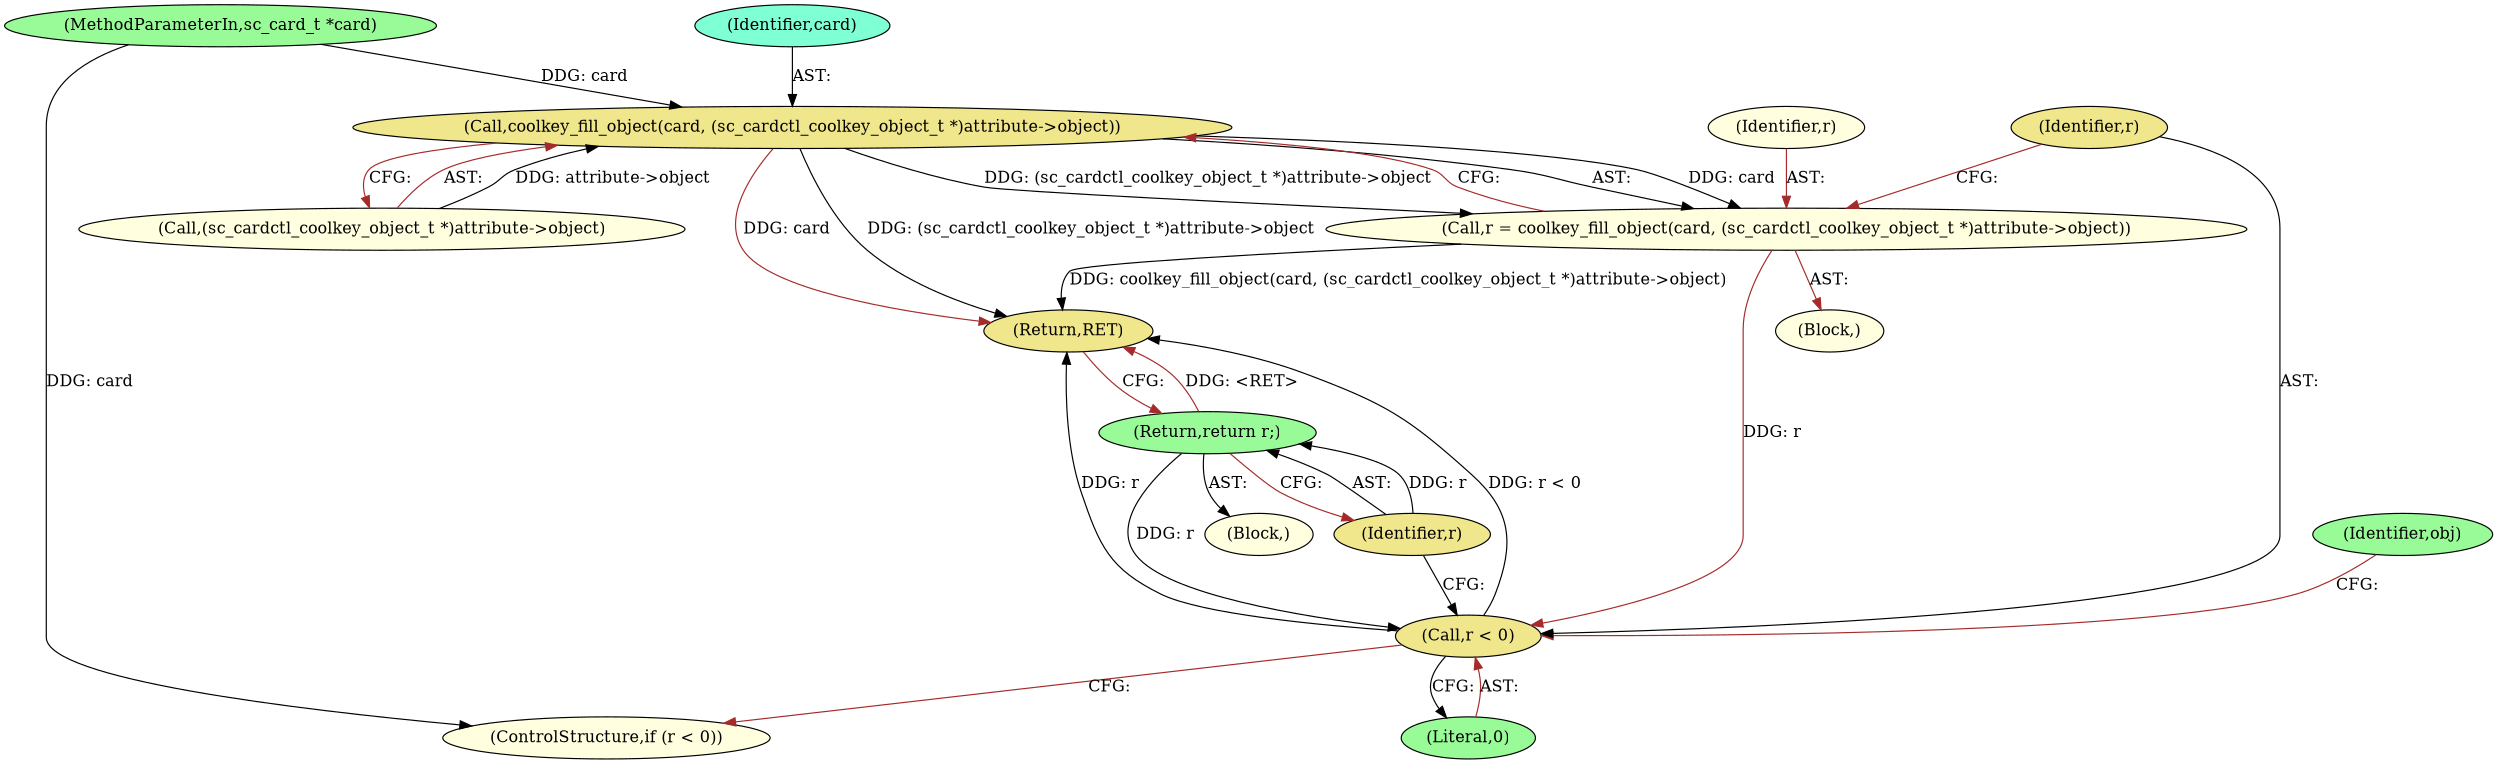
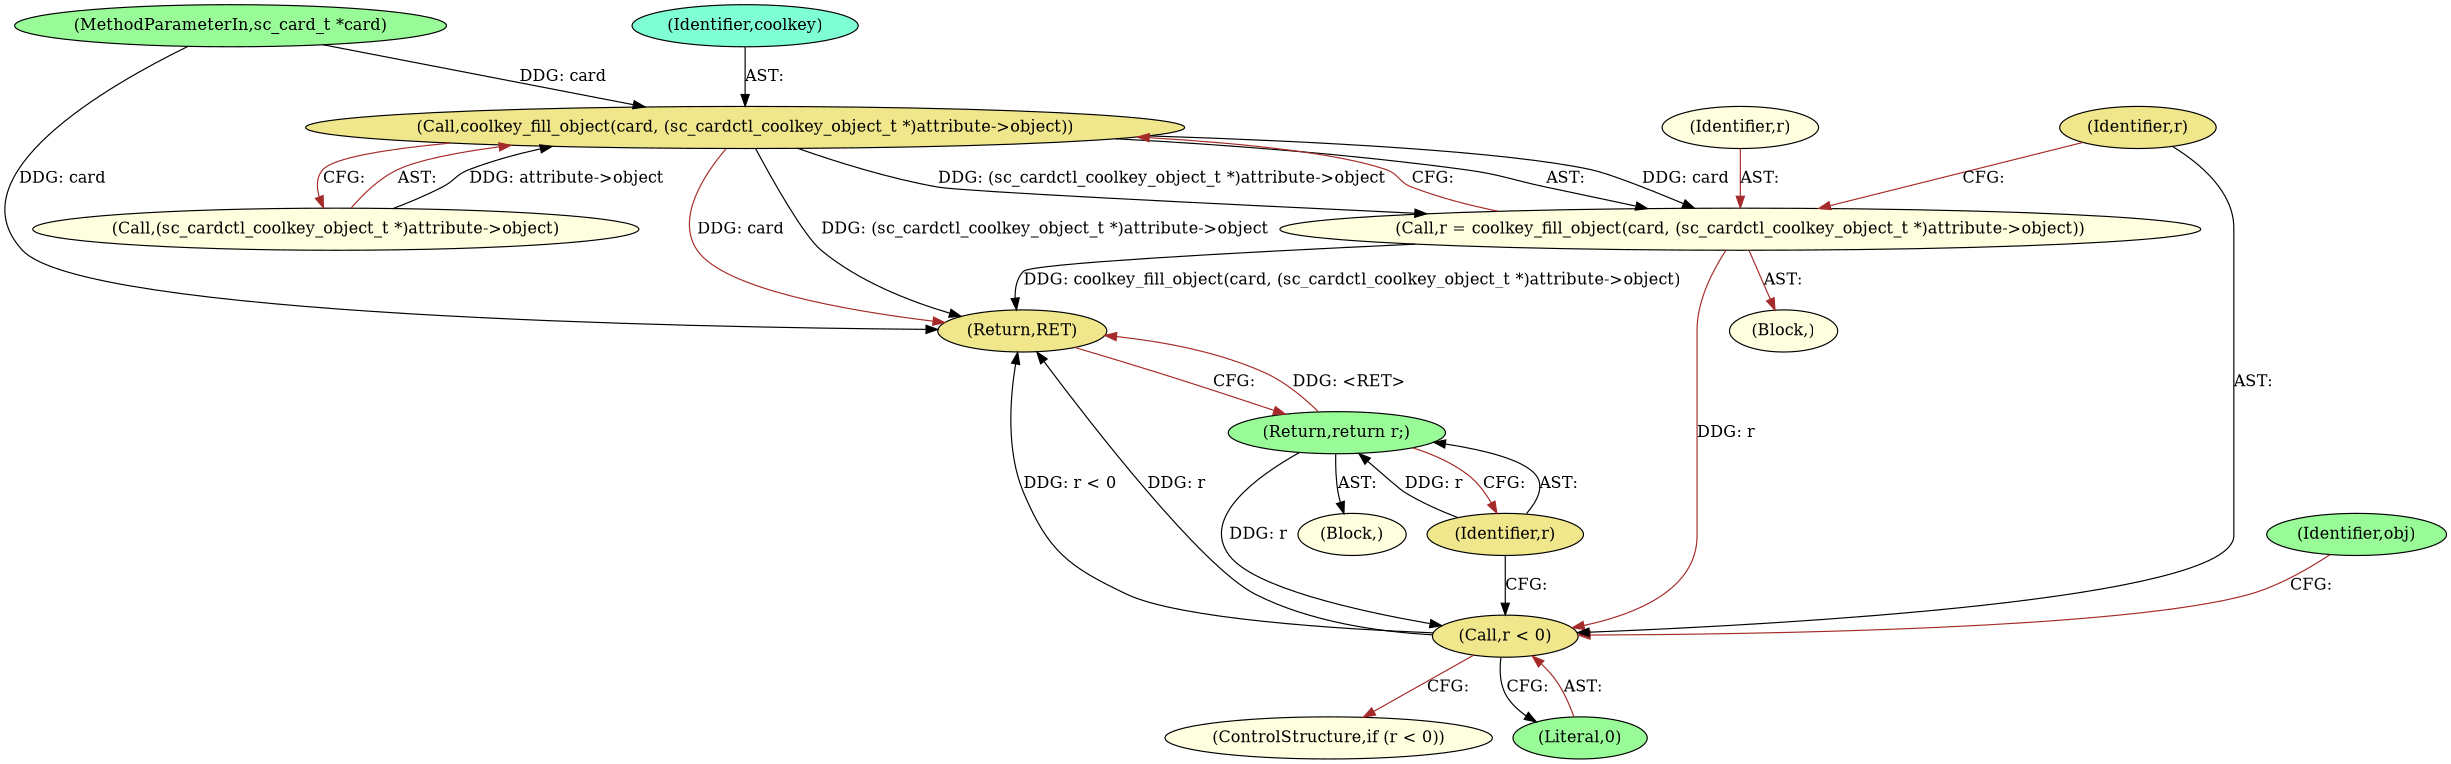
(792, 26) -> (745, 26)
(46, 535) -> (321, 307)
